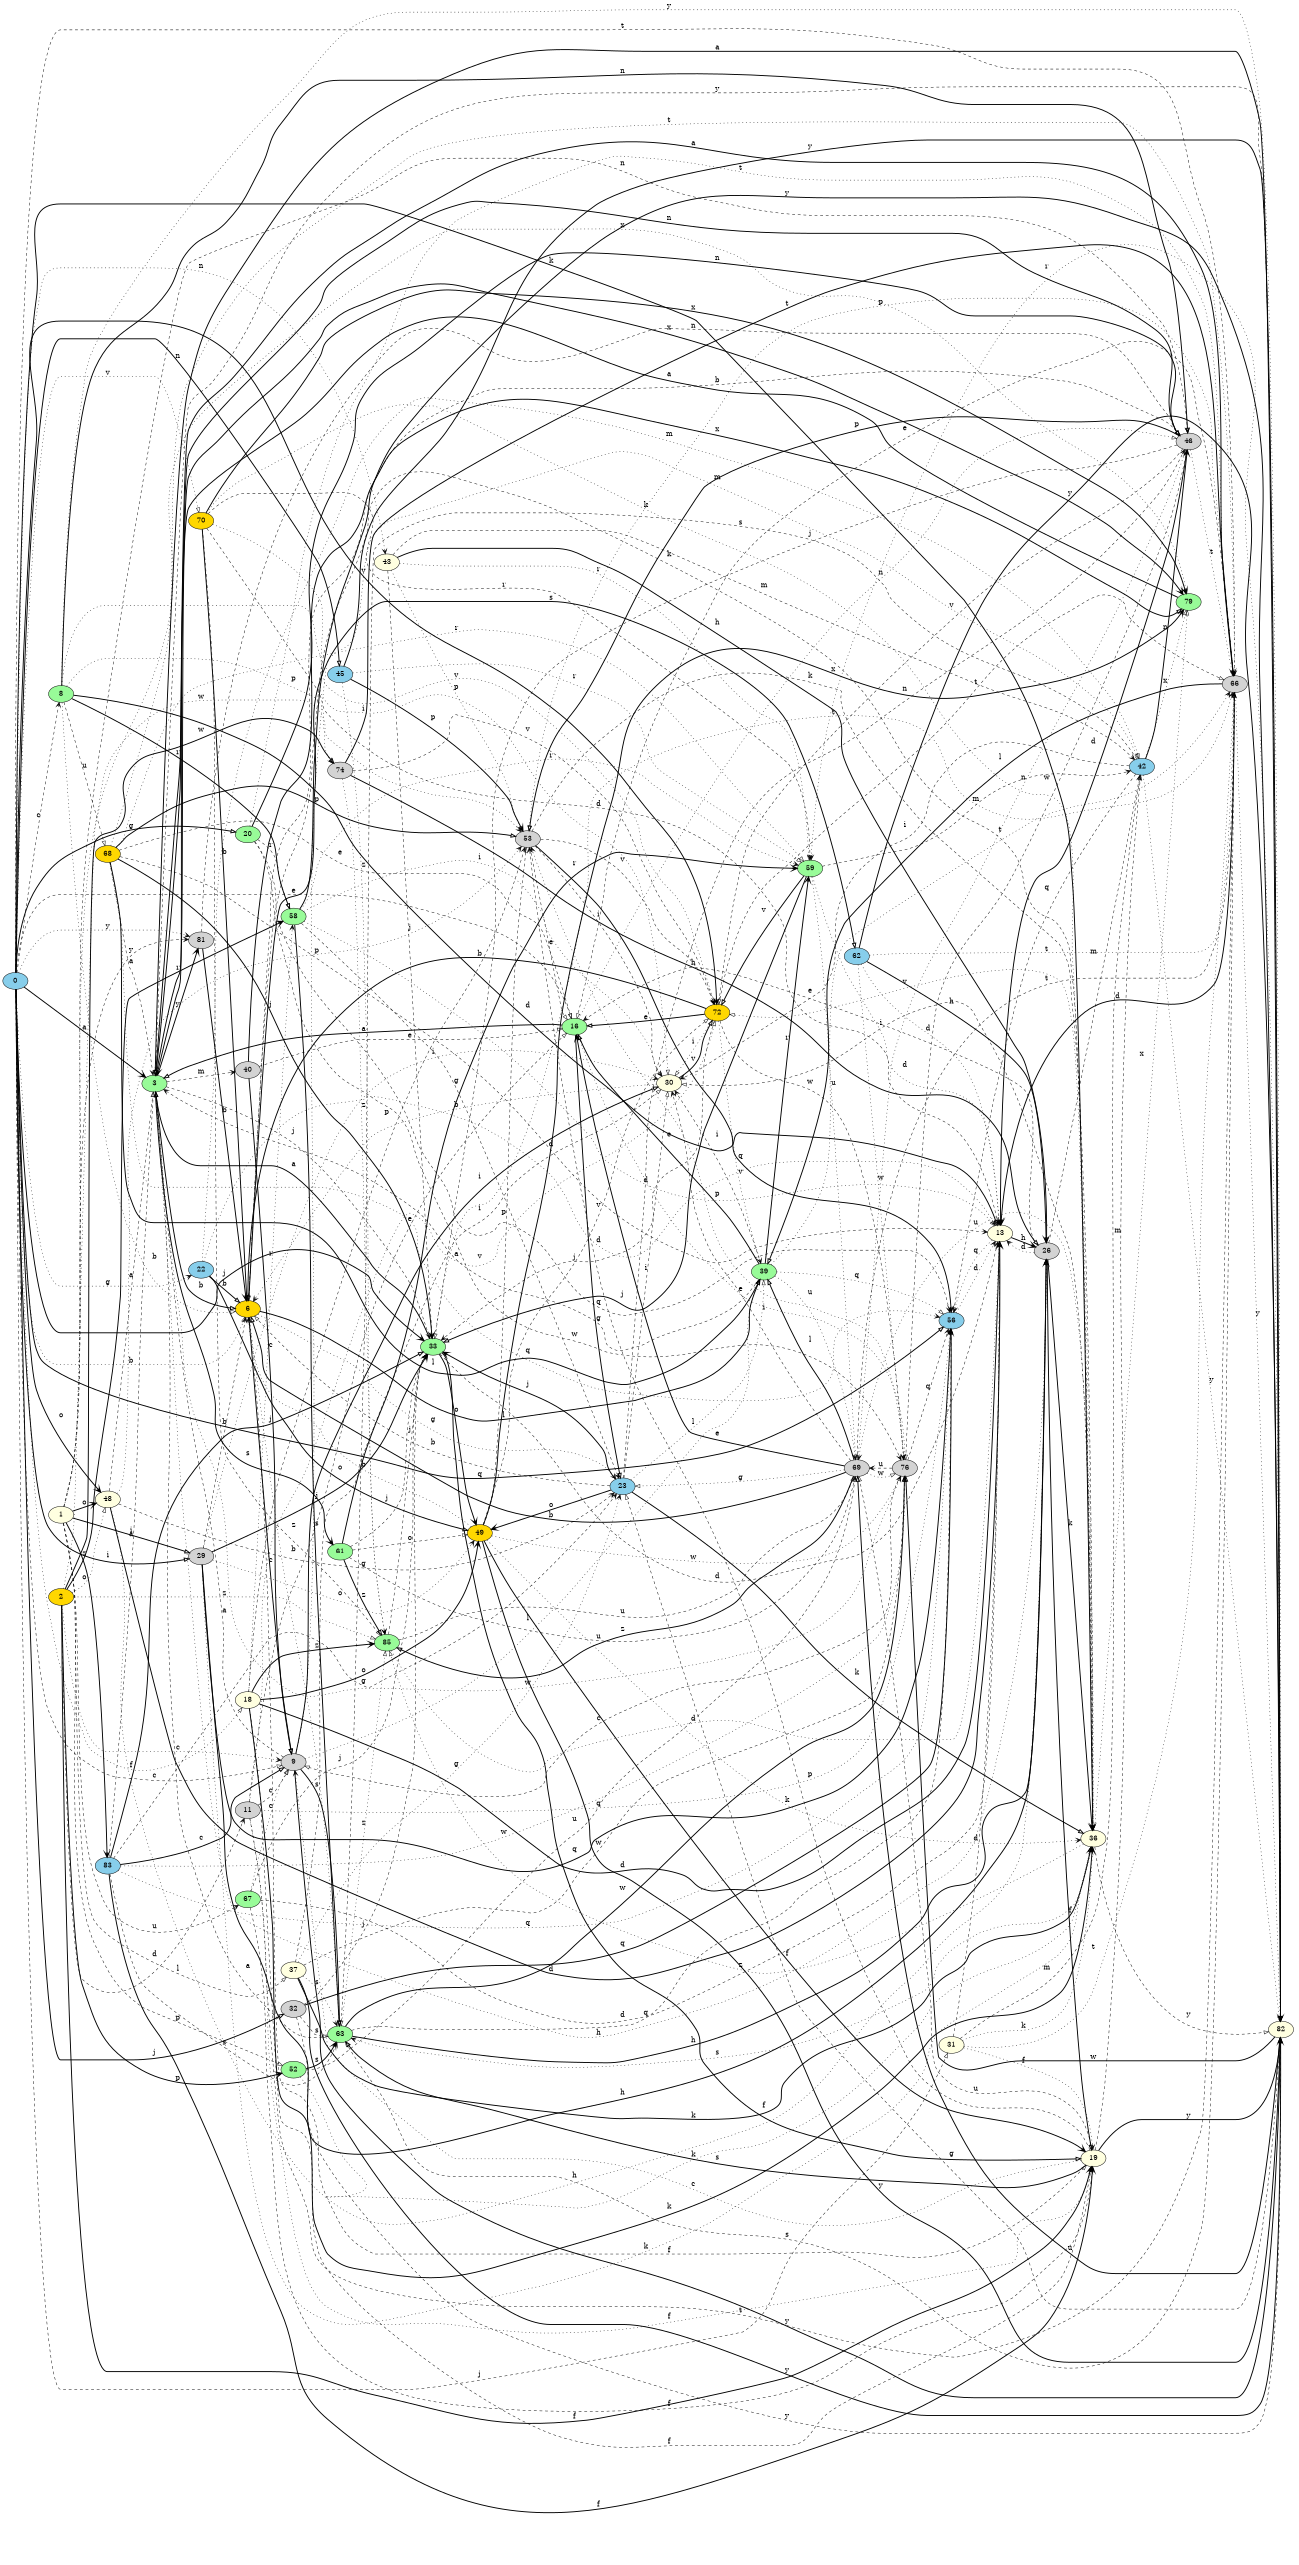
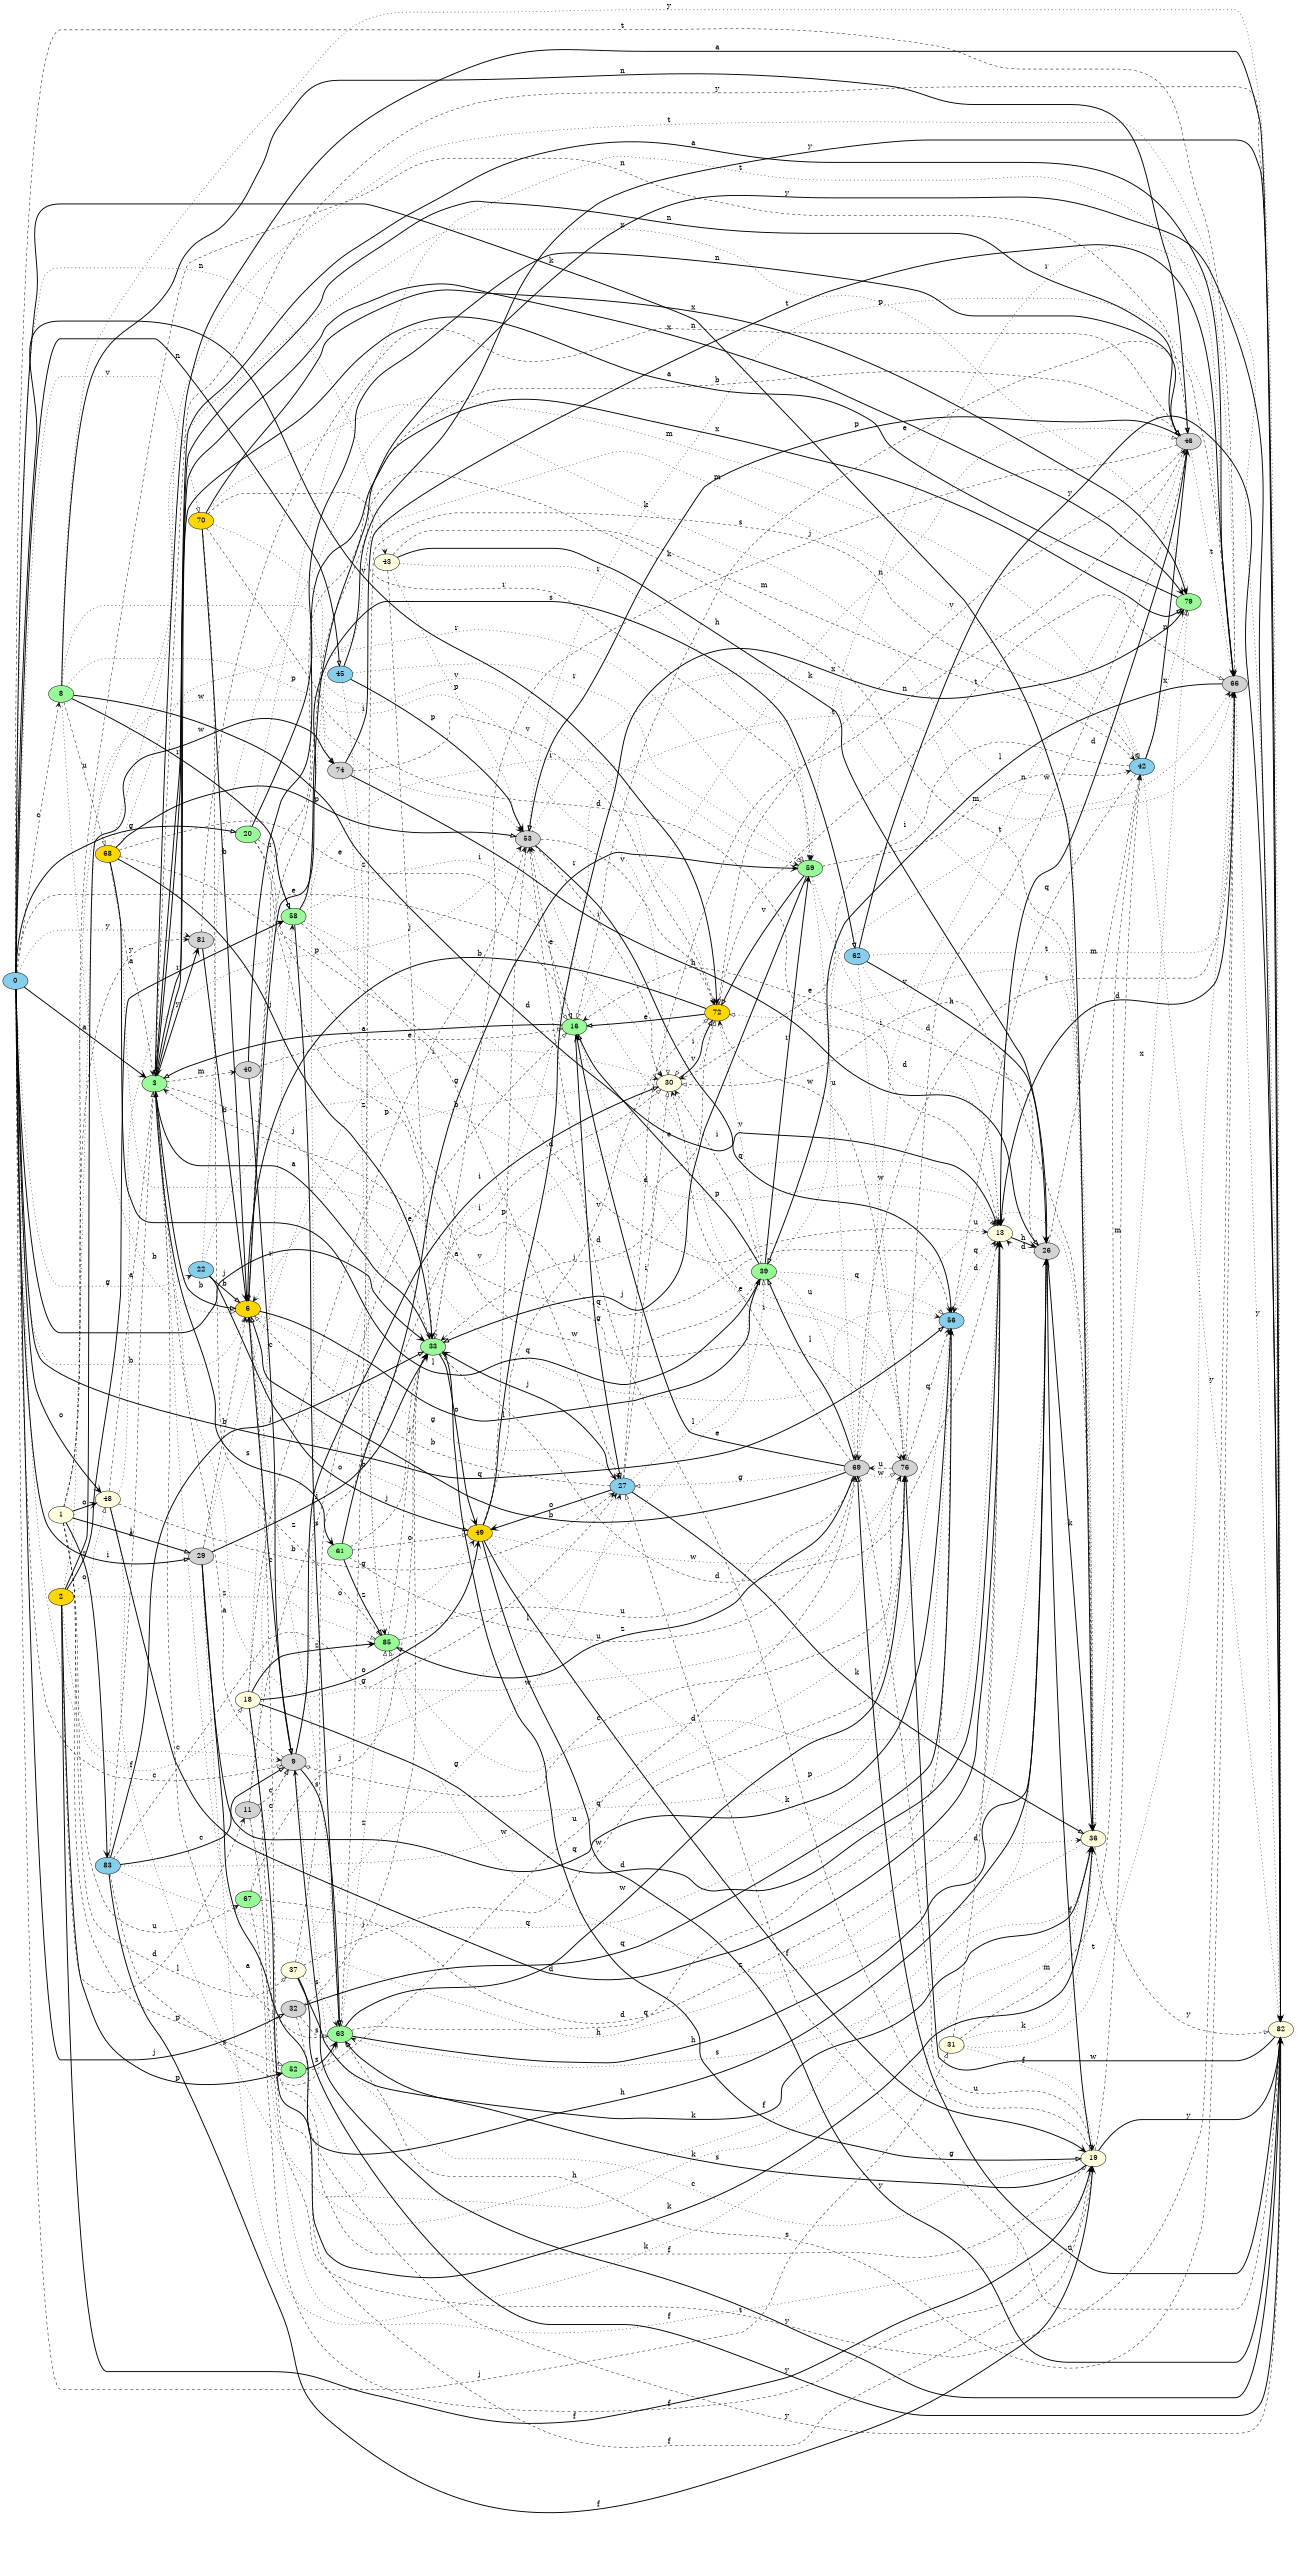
(1061, 947) -> (1061, 947)
(731, 1123) -> (742, 1144)
(623, 1486) -> (623, 1486)
